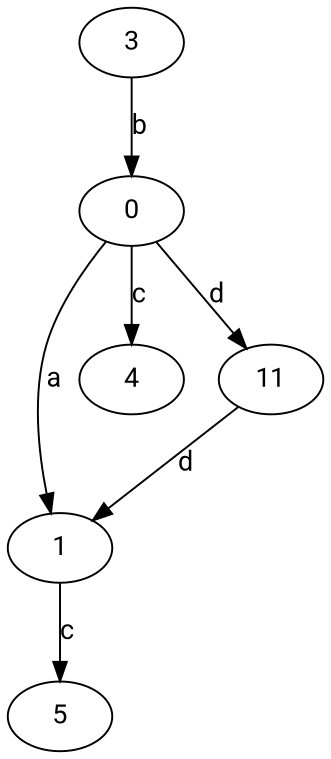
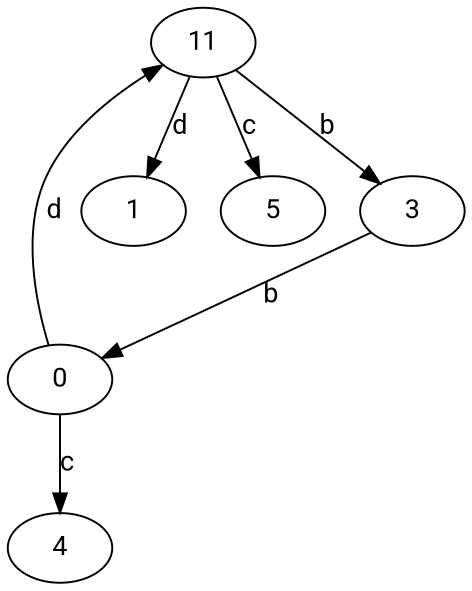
none -> (300, 121)
(43, 360) -> none
(60, 622) -> (234, 118)
